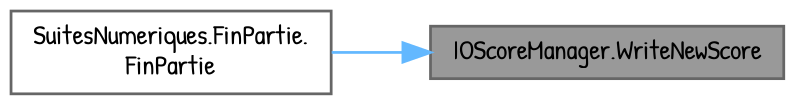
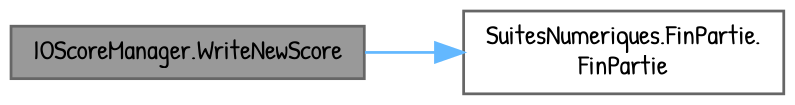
(367, 52) -> (400, 52)
